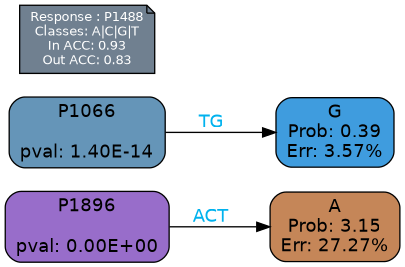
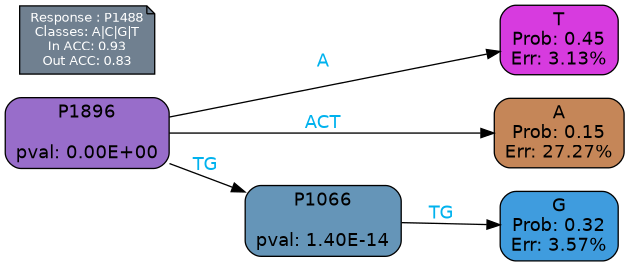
none -> (559, 40)
(335, 132) -> (559, 226)
none -> (201, 175)
(335, 227) -> (559, 133)
